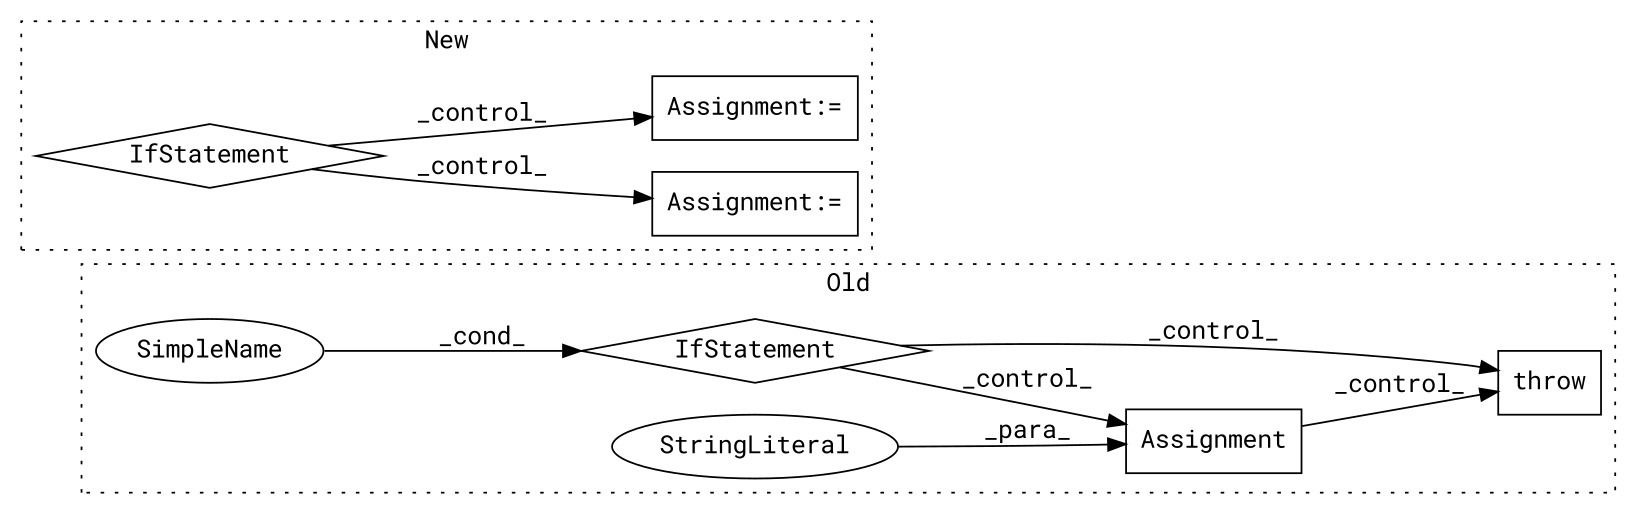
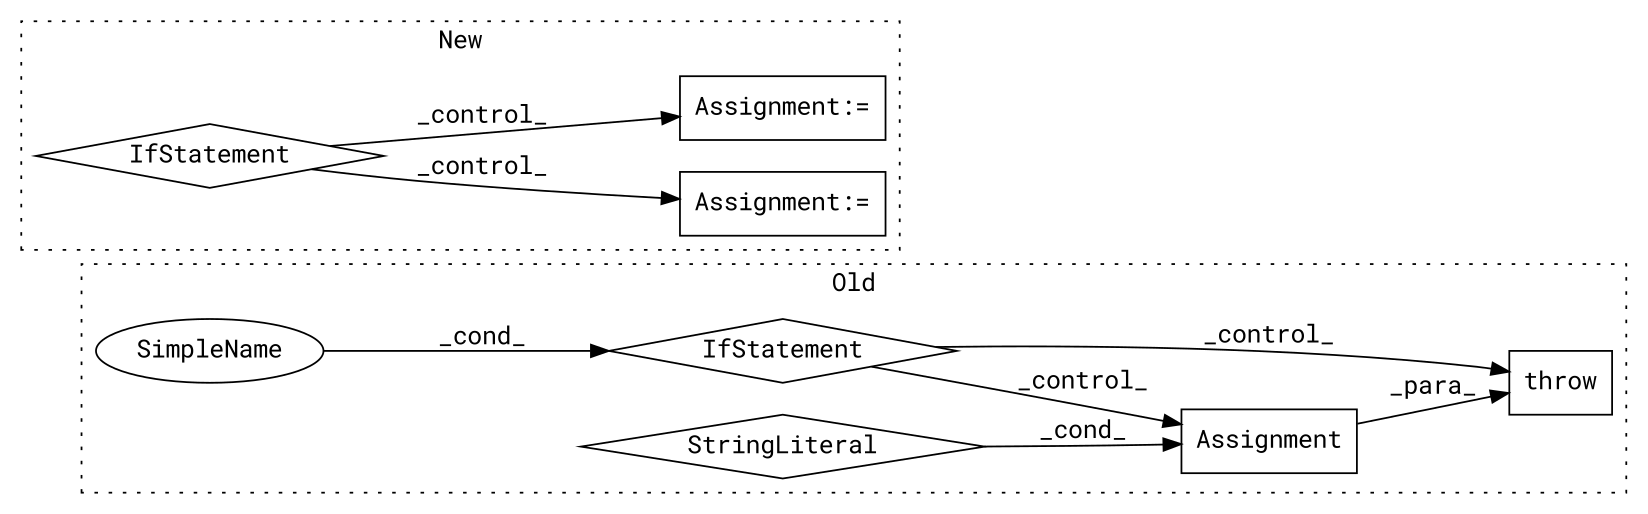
(1400, 385) -> (1433, 387)
(1028, 432) -> (1083, 432)
(755, 447) -> (783, 447)
